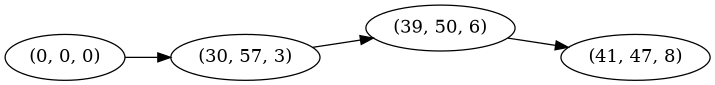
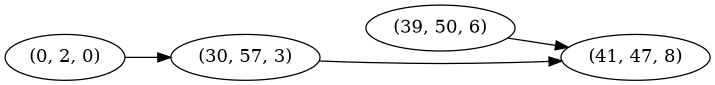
(337, 44) -> (434, 64)
(65, 57) -> (65, 57)
